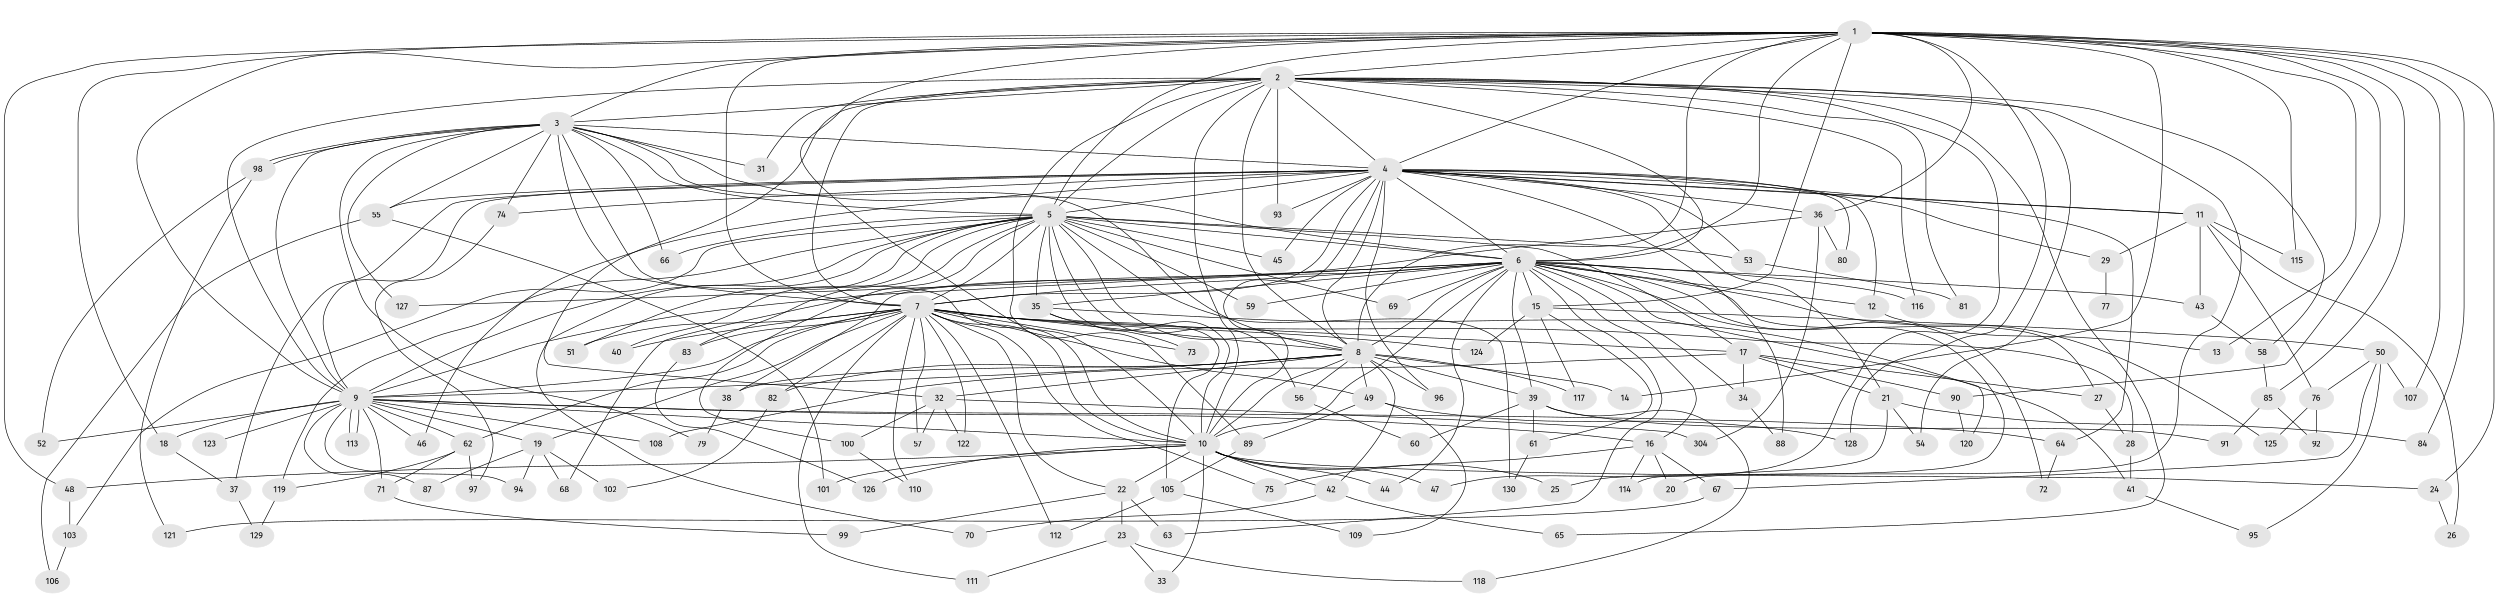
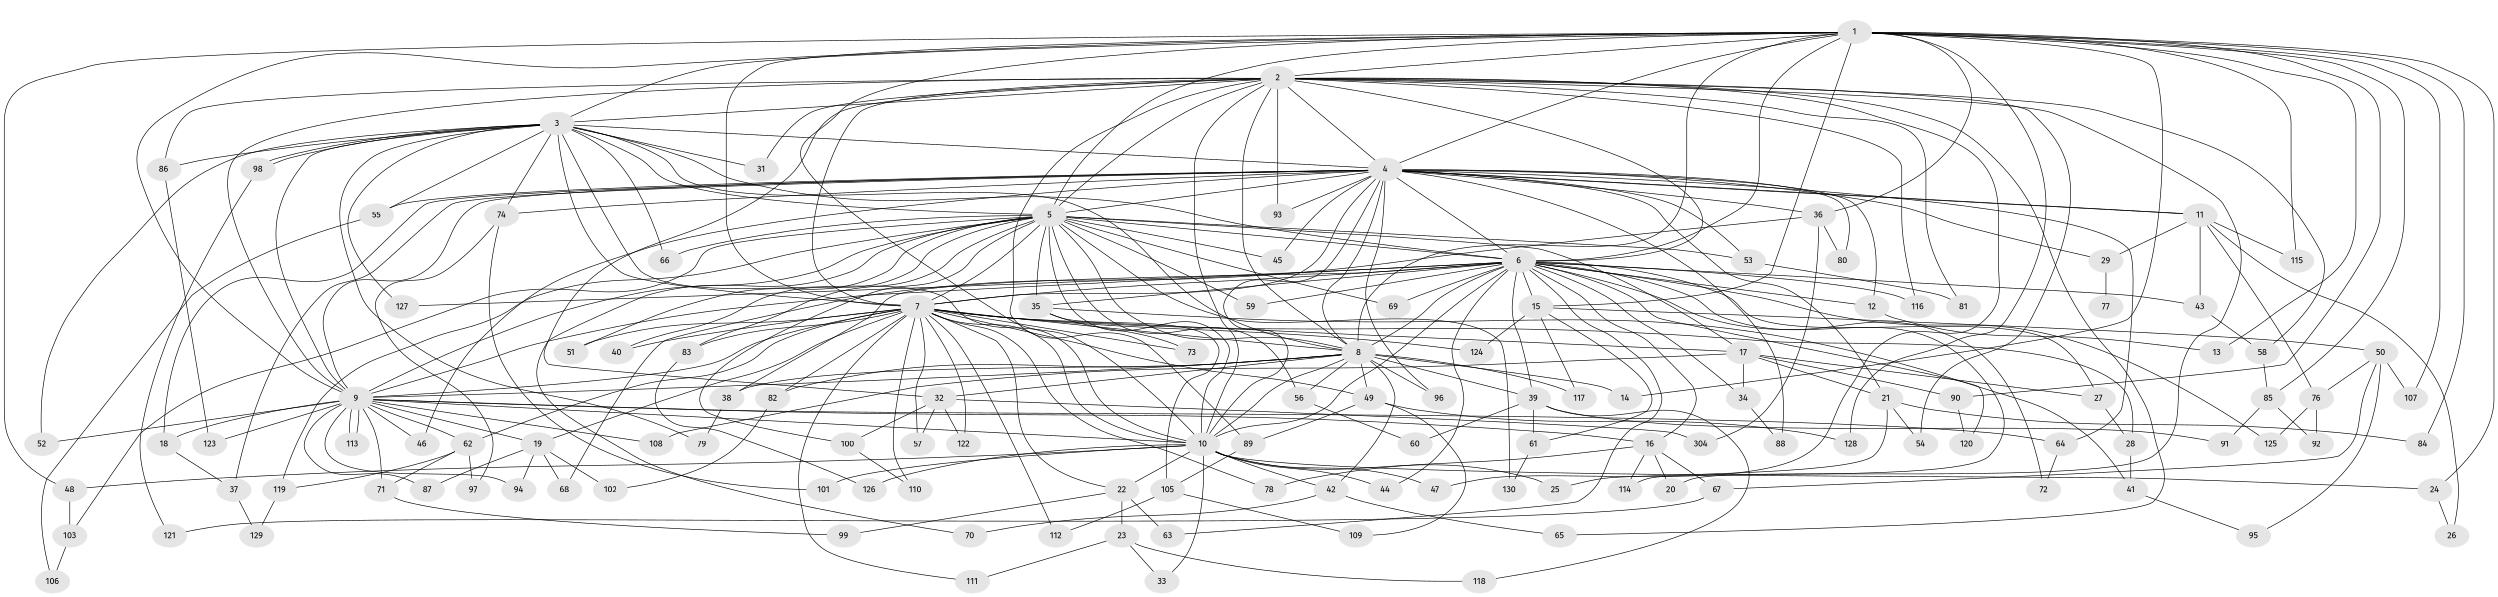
(251, 62) -> (405, 221)
none -> (164, 169)
(113, 283) -> (213, 168)
(647, 303) -> (584, 440)
(1269, 490) -> (1269, 490)
